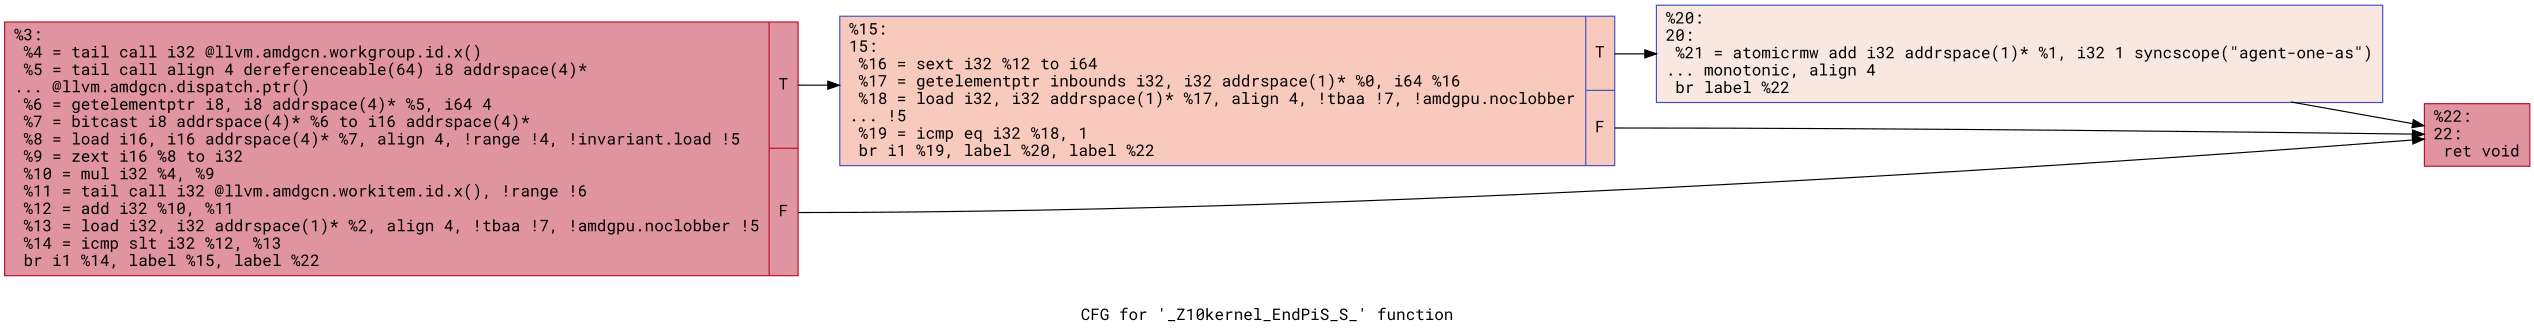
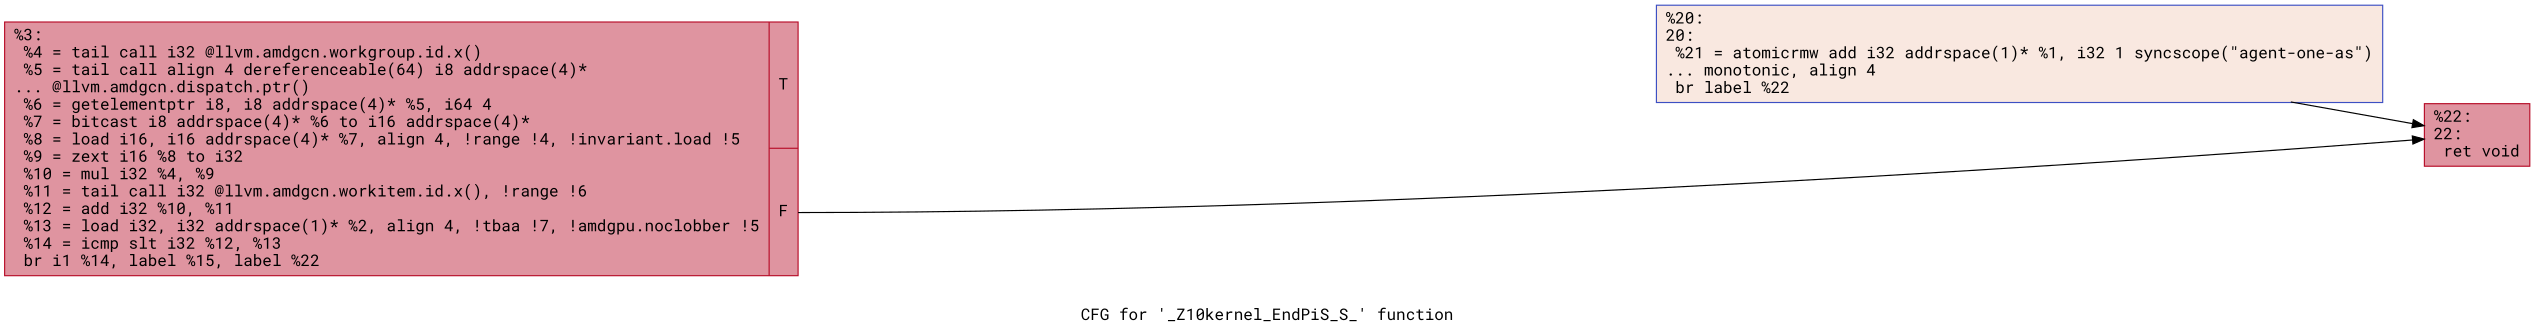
(1227, 91) -> none
